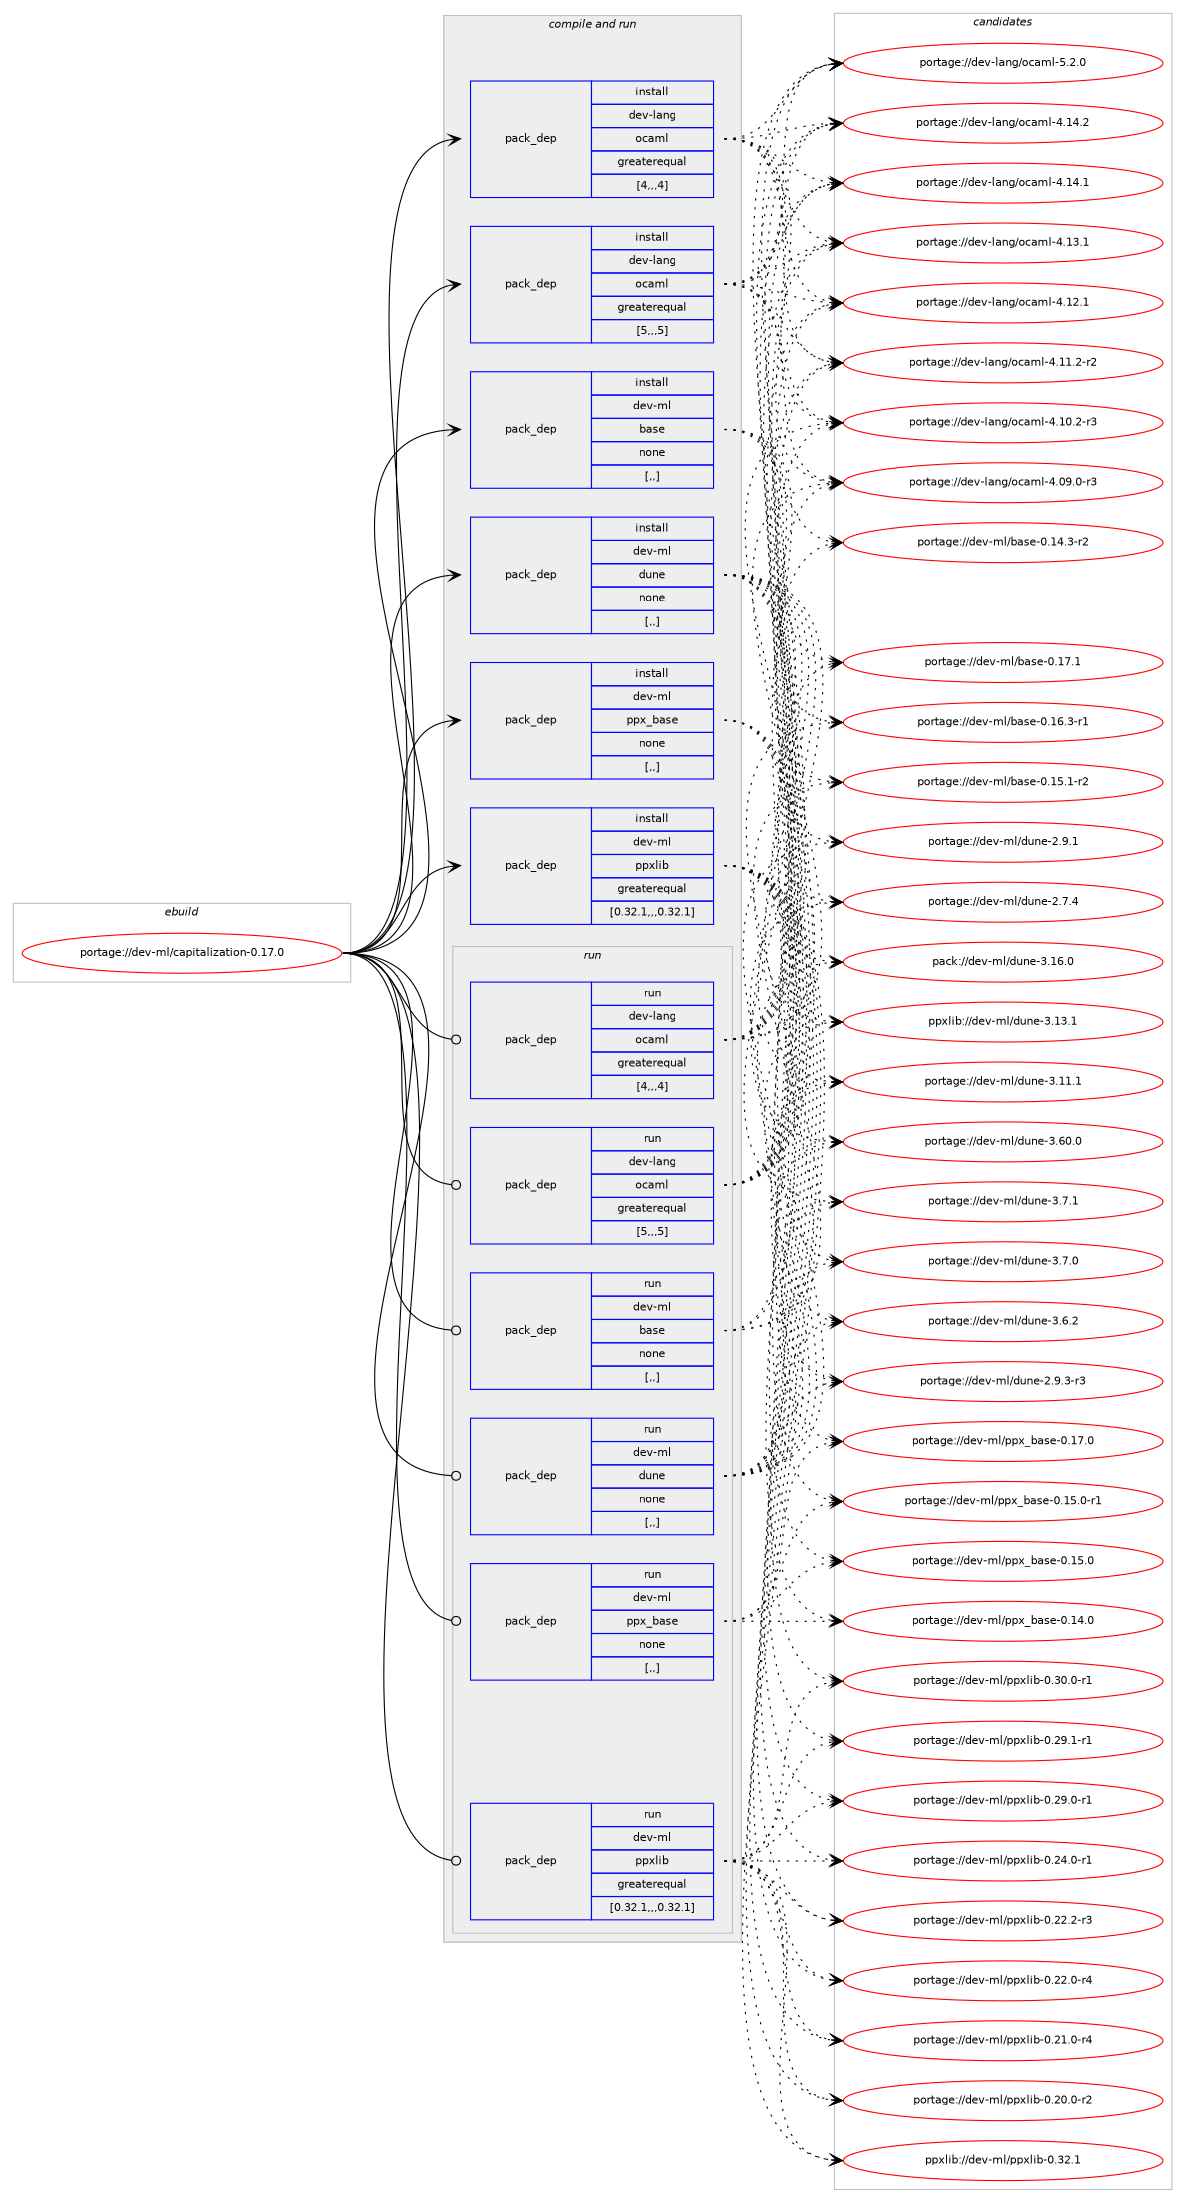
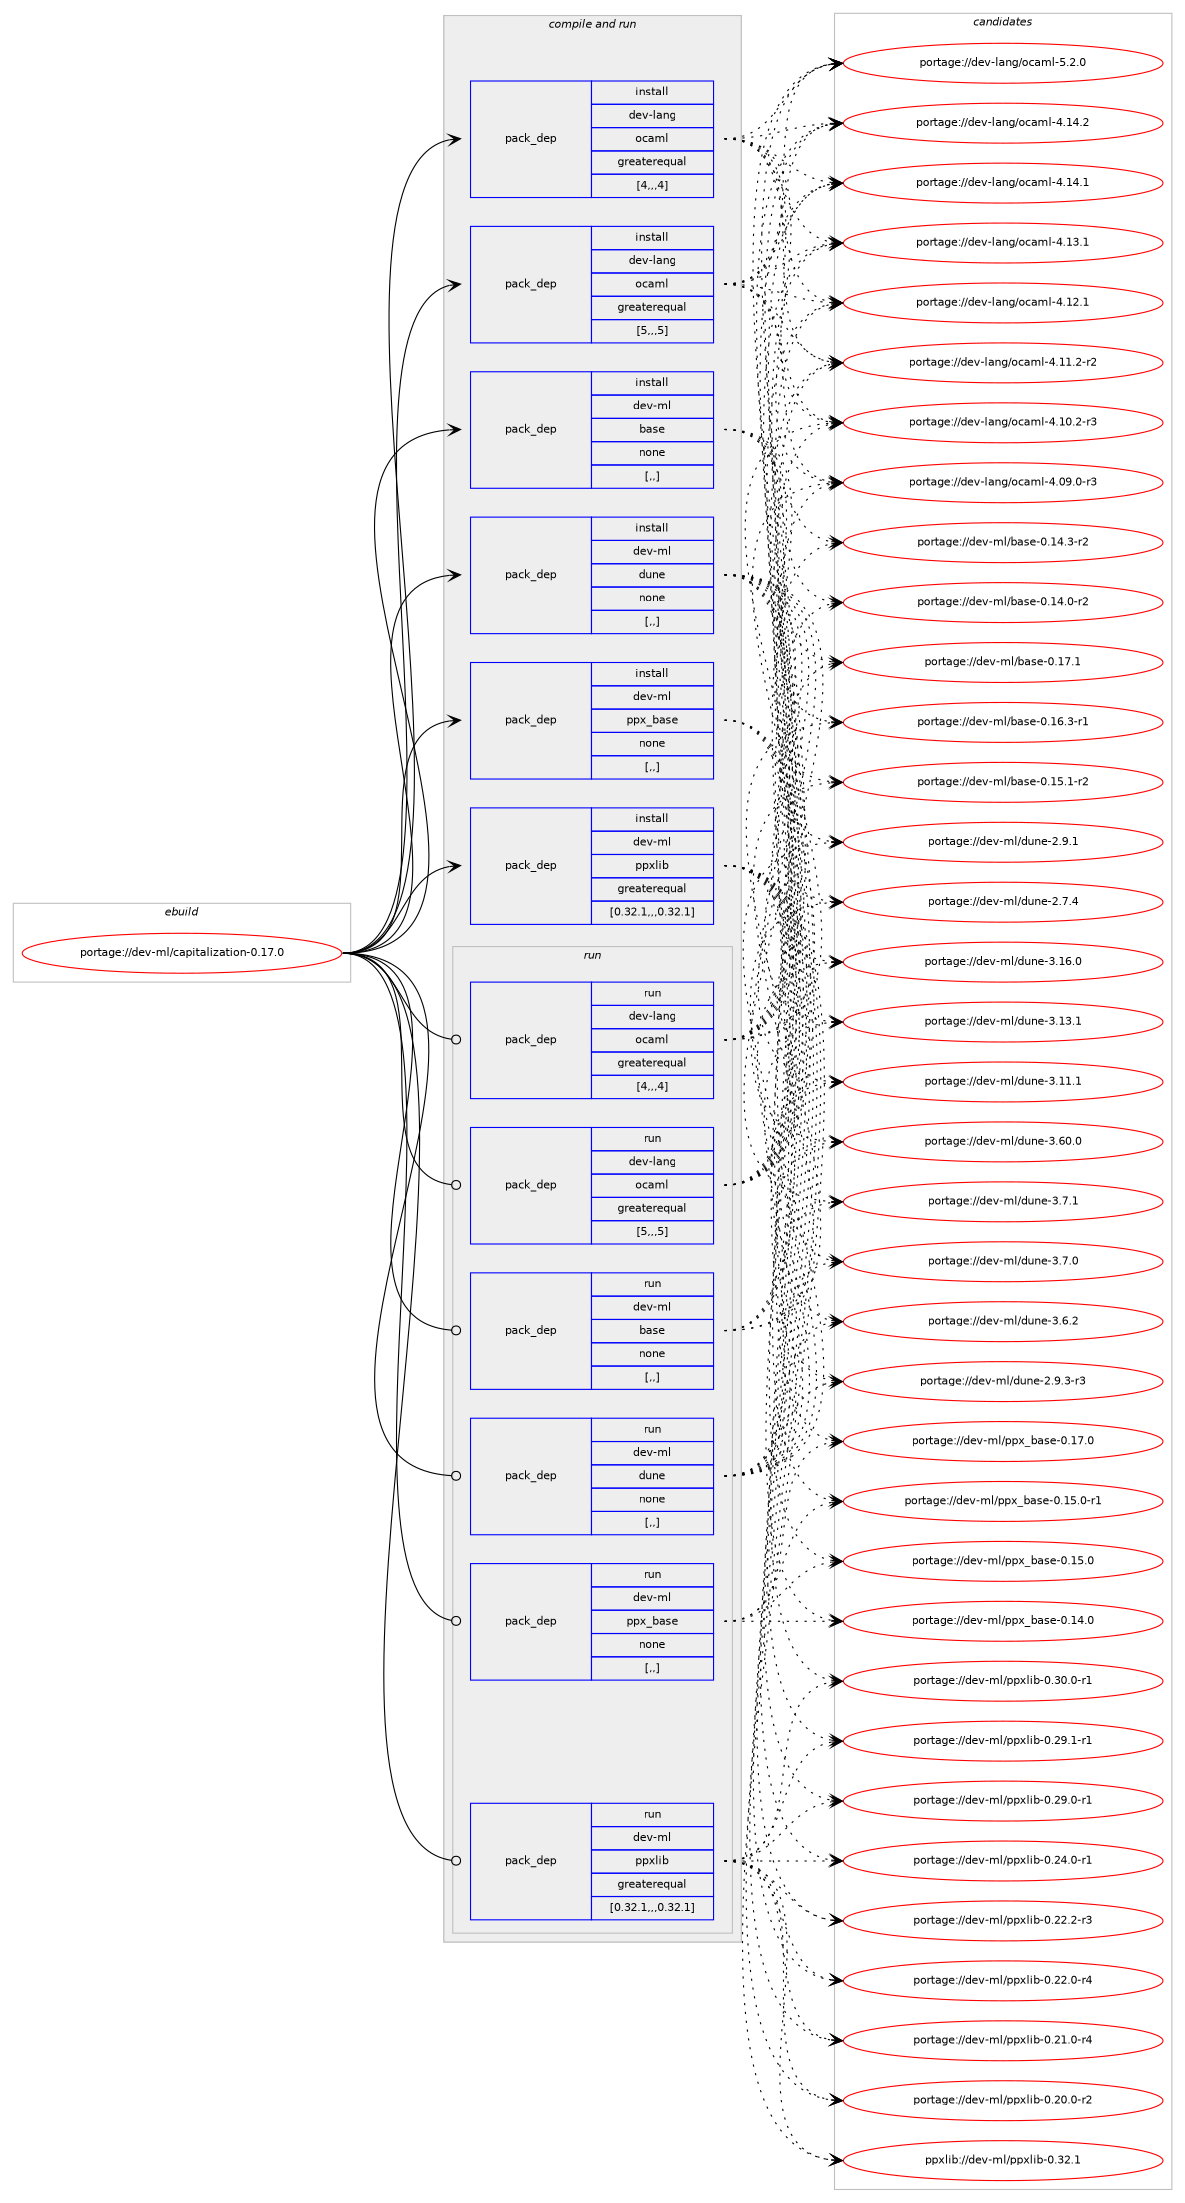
none -> (1003, 603)
(1003, 962) -> (1003, 962)
(1003, 1022) -> (1003, 1022)
